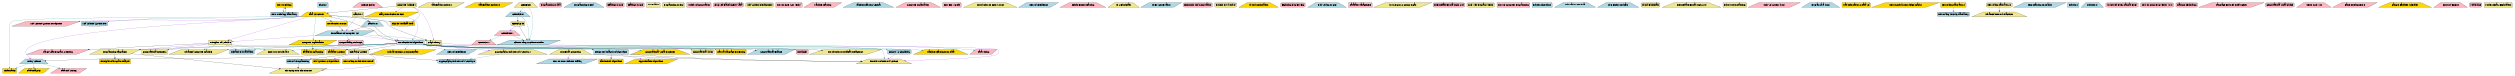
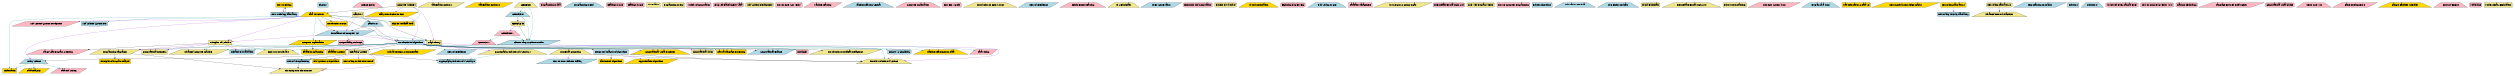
(1774, 5) -> (1774, 5)
(340, 28) -> (324, 25)
